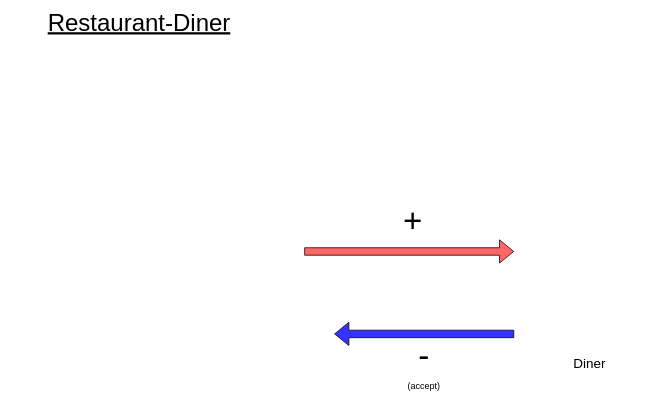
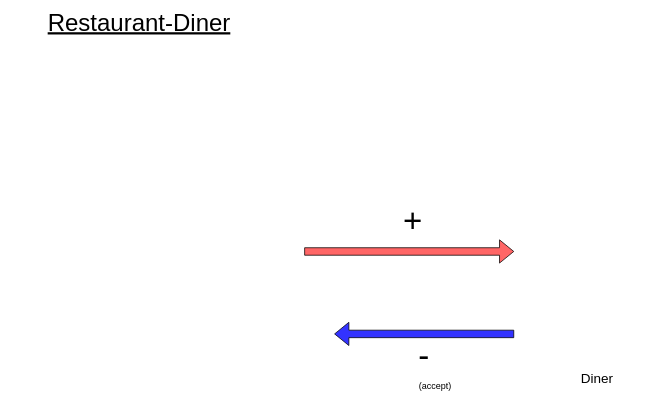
(590, 364) -> (597, 379)
(424, 387) -> (435, 387)
